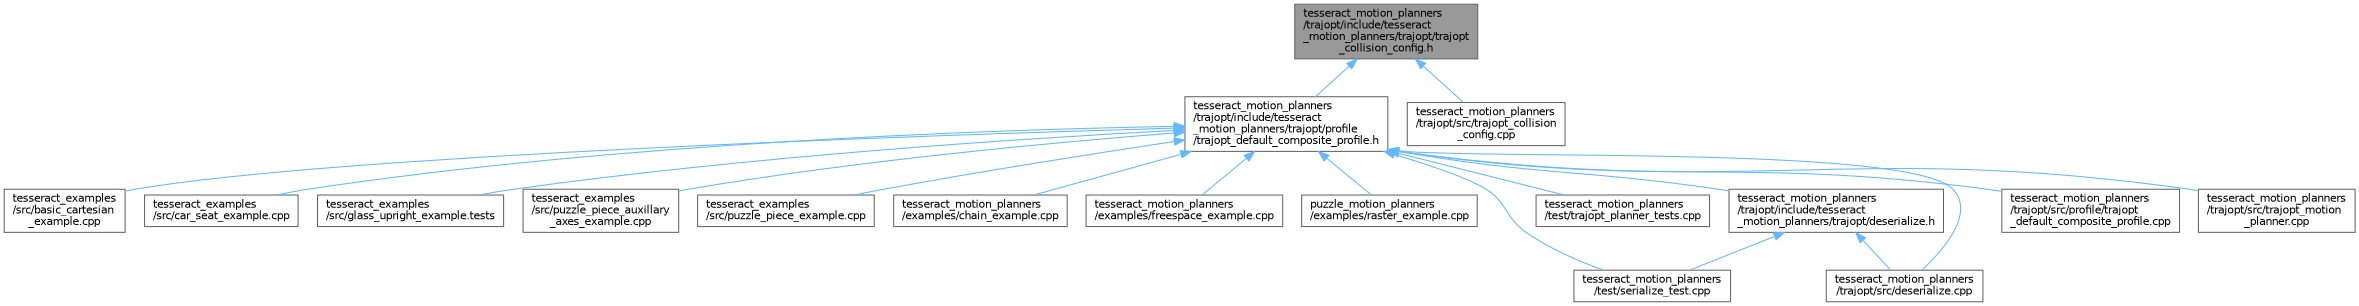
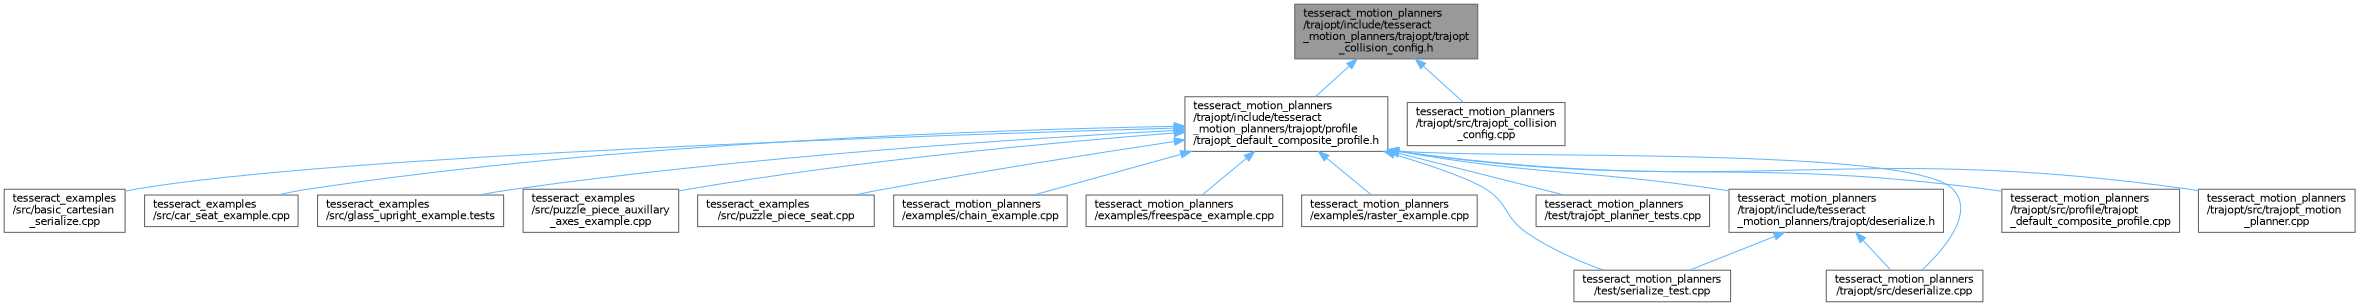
(65, 211) -> (65, 211)
(786, 211) -> (786, 211)
(1389, 211) -> (1389, 211)
